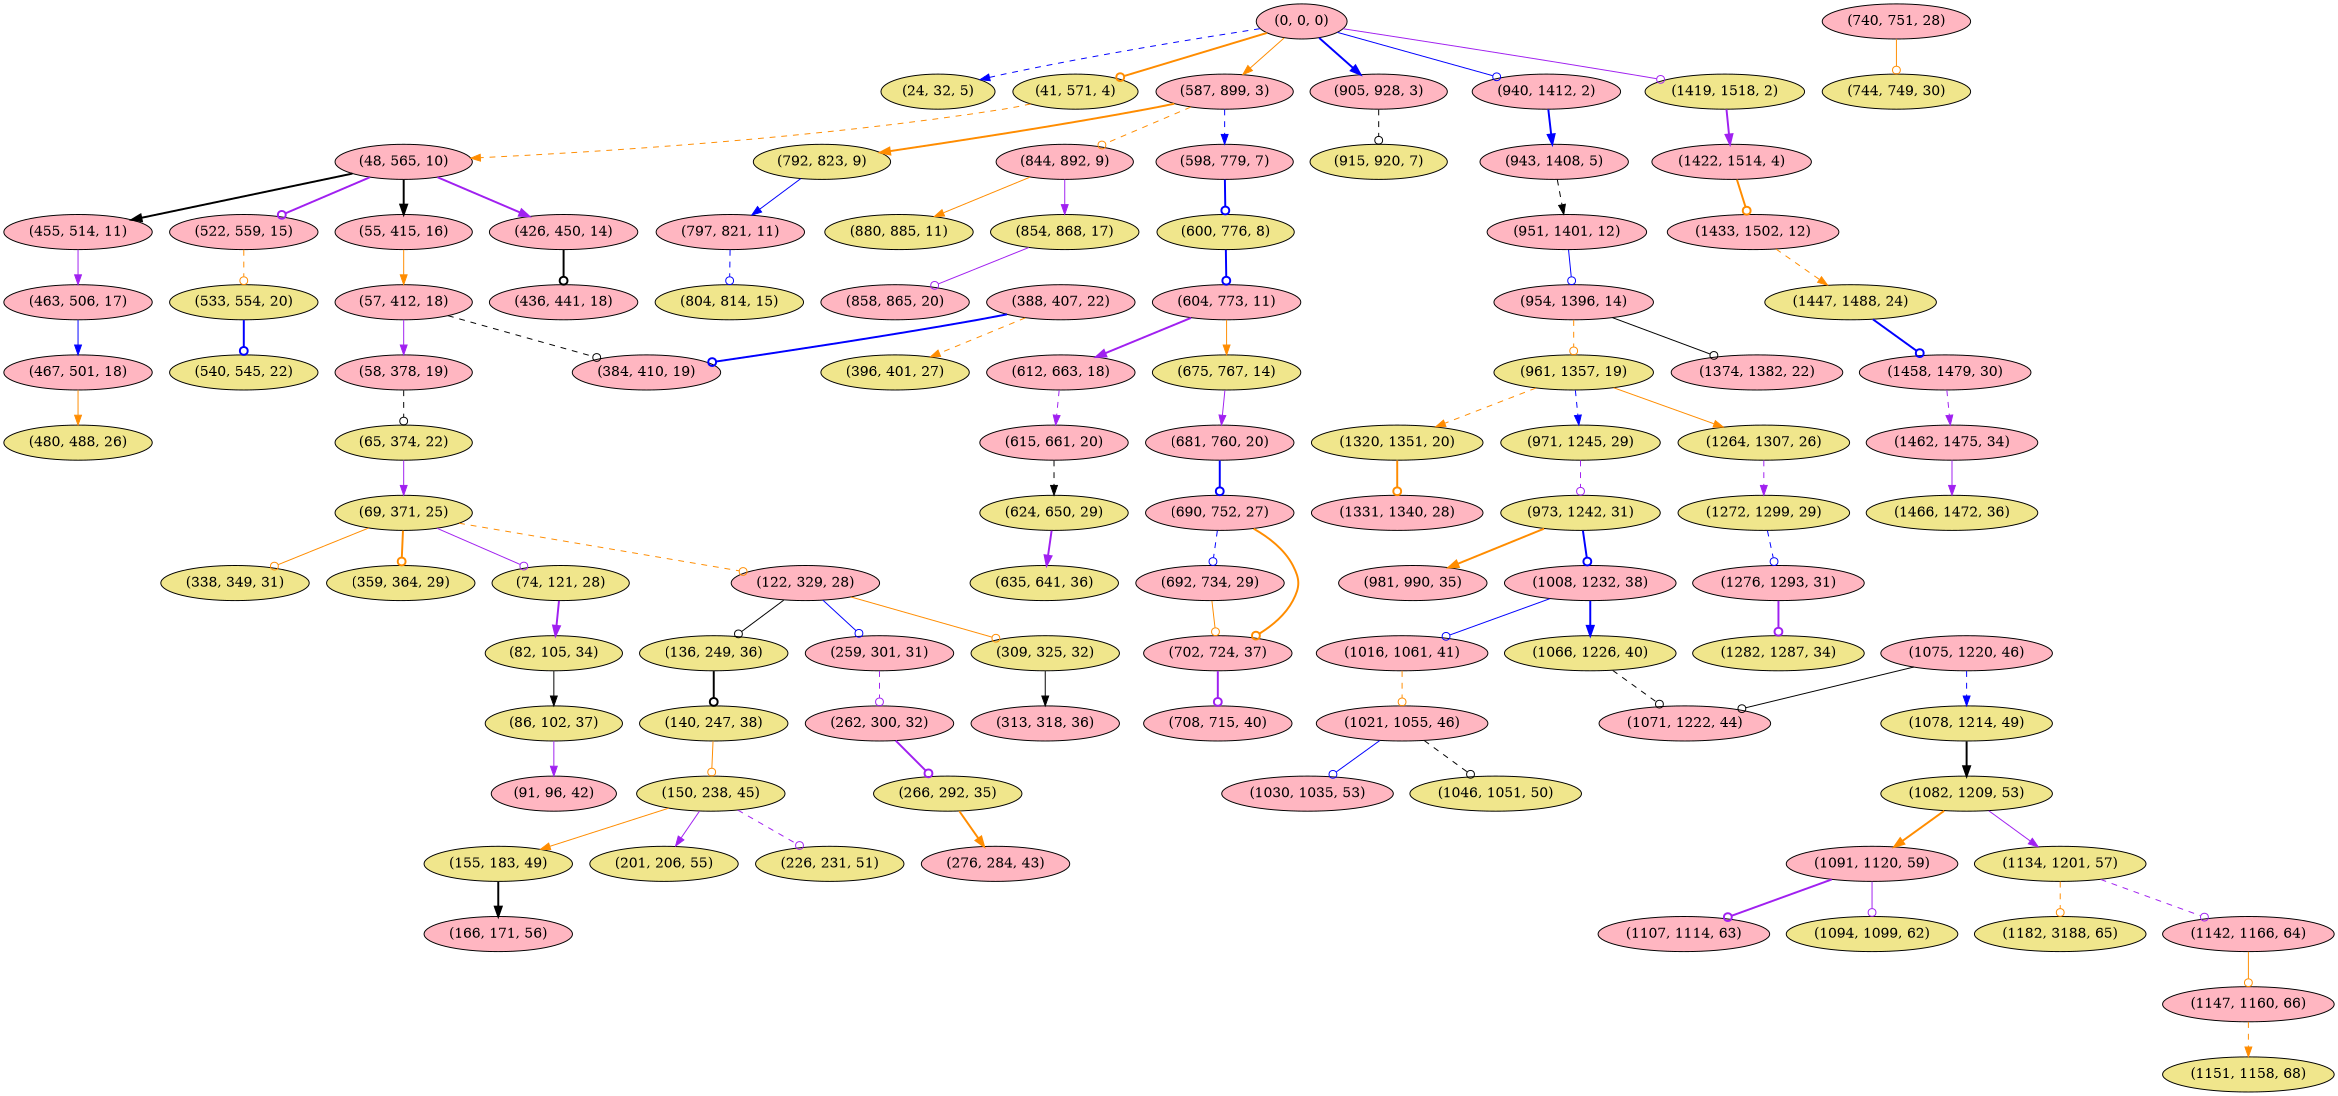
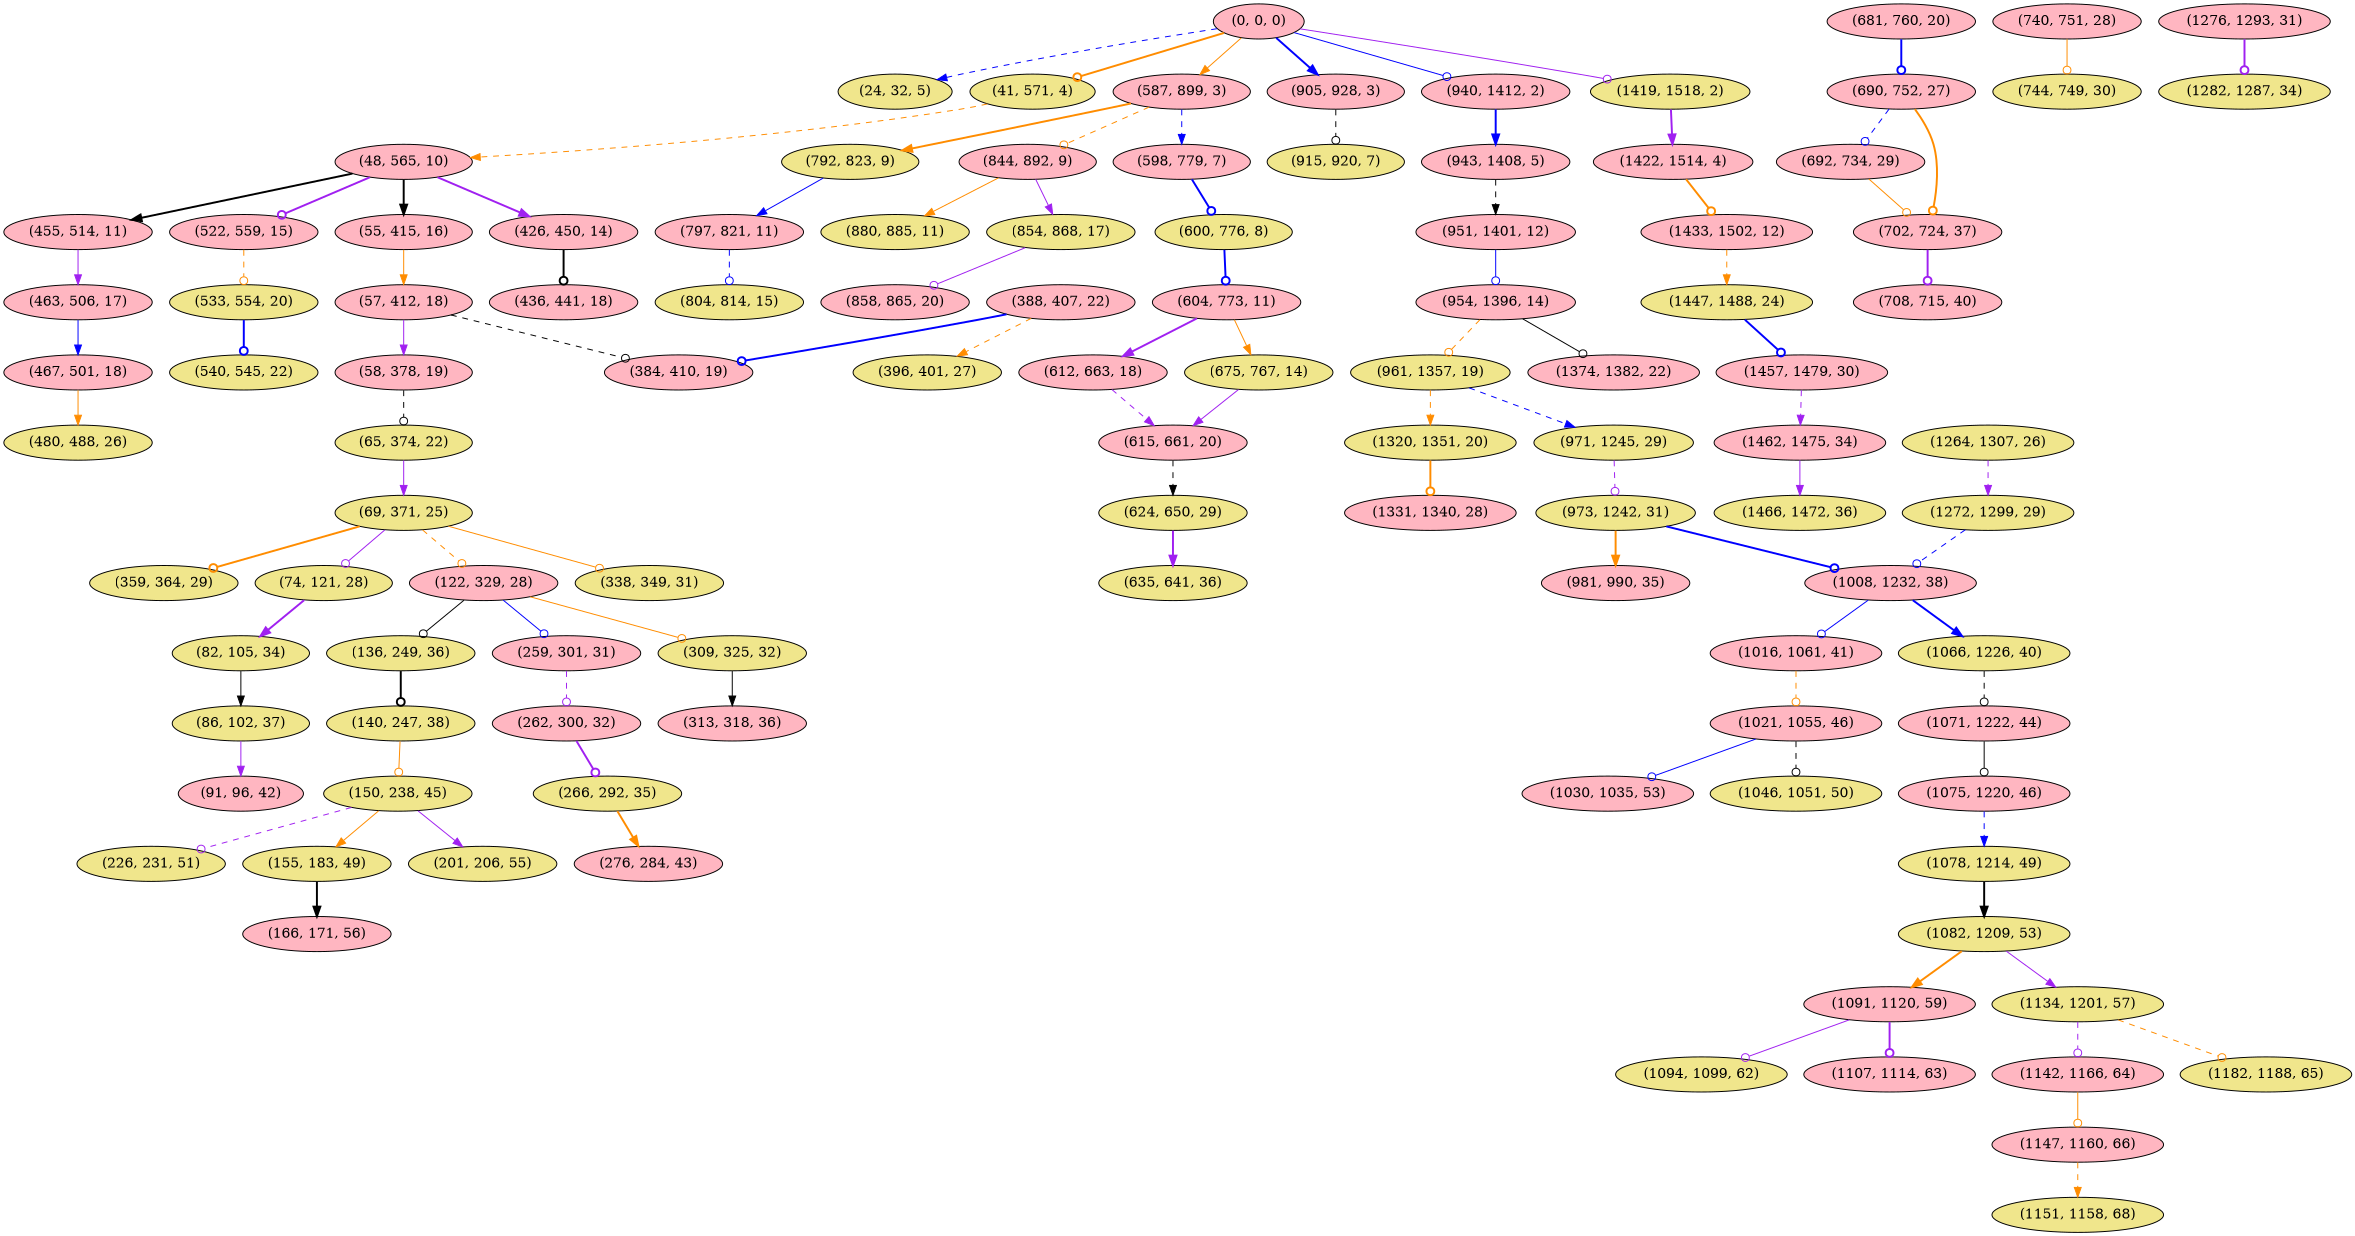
(1945, 372) -> (1802, 372)
(1224, 403) -> (1220, 405)
(1664, 406) -> none
(1770, 544) -> (1943, 546)
(1830, 687) -> (1984, 755)
(2060, 934) -> (2266, 1074)
